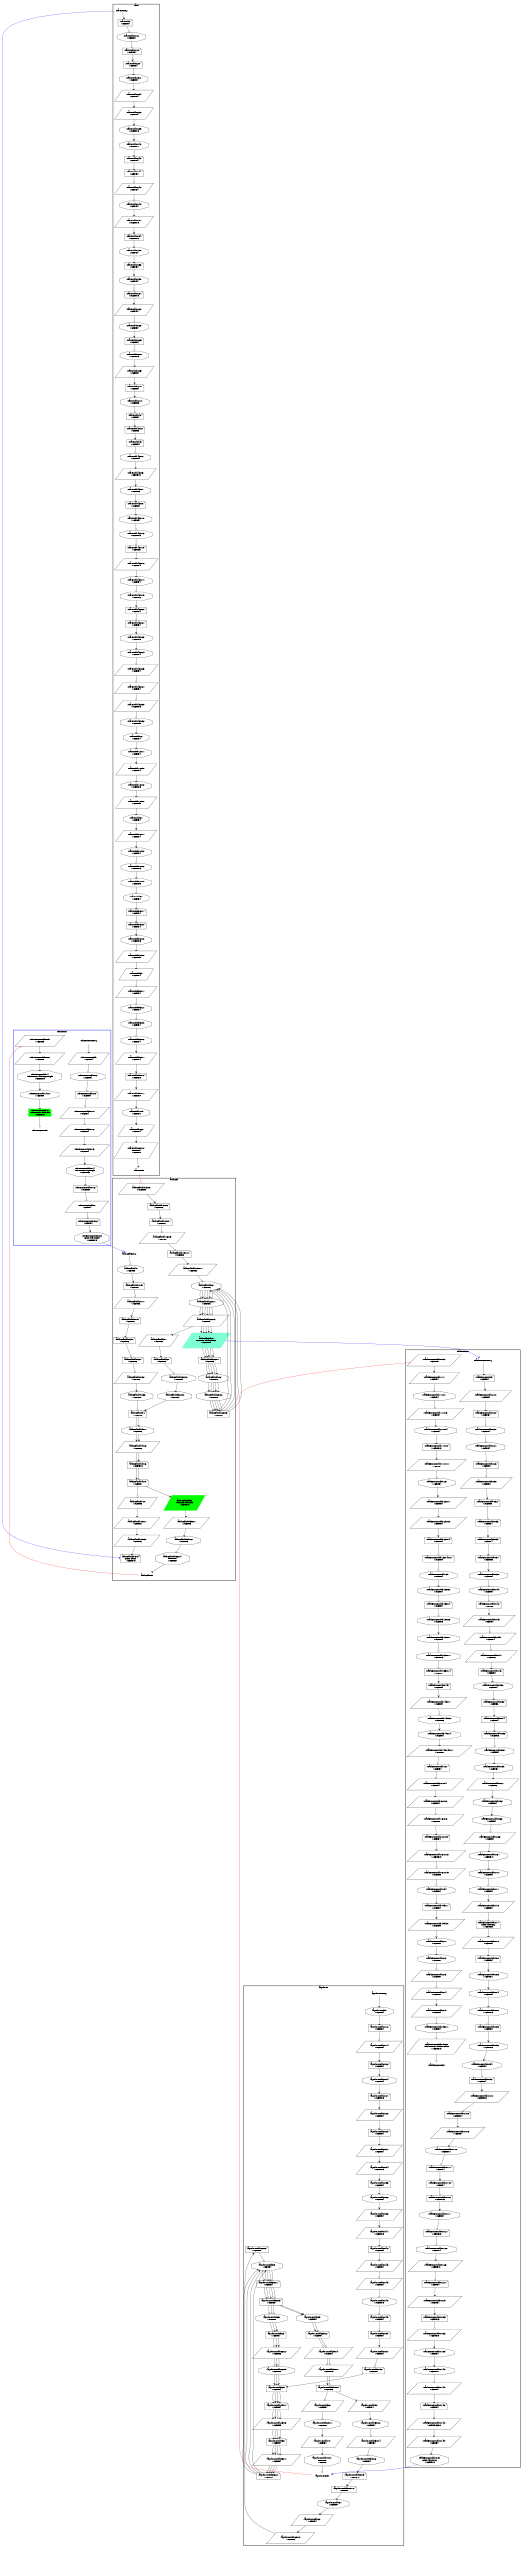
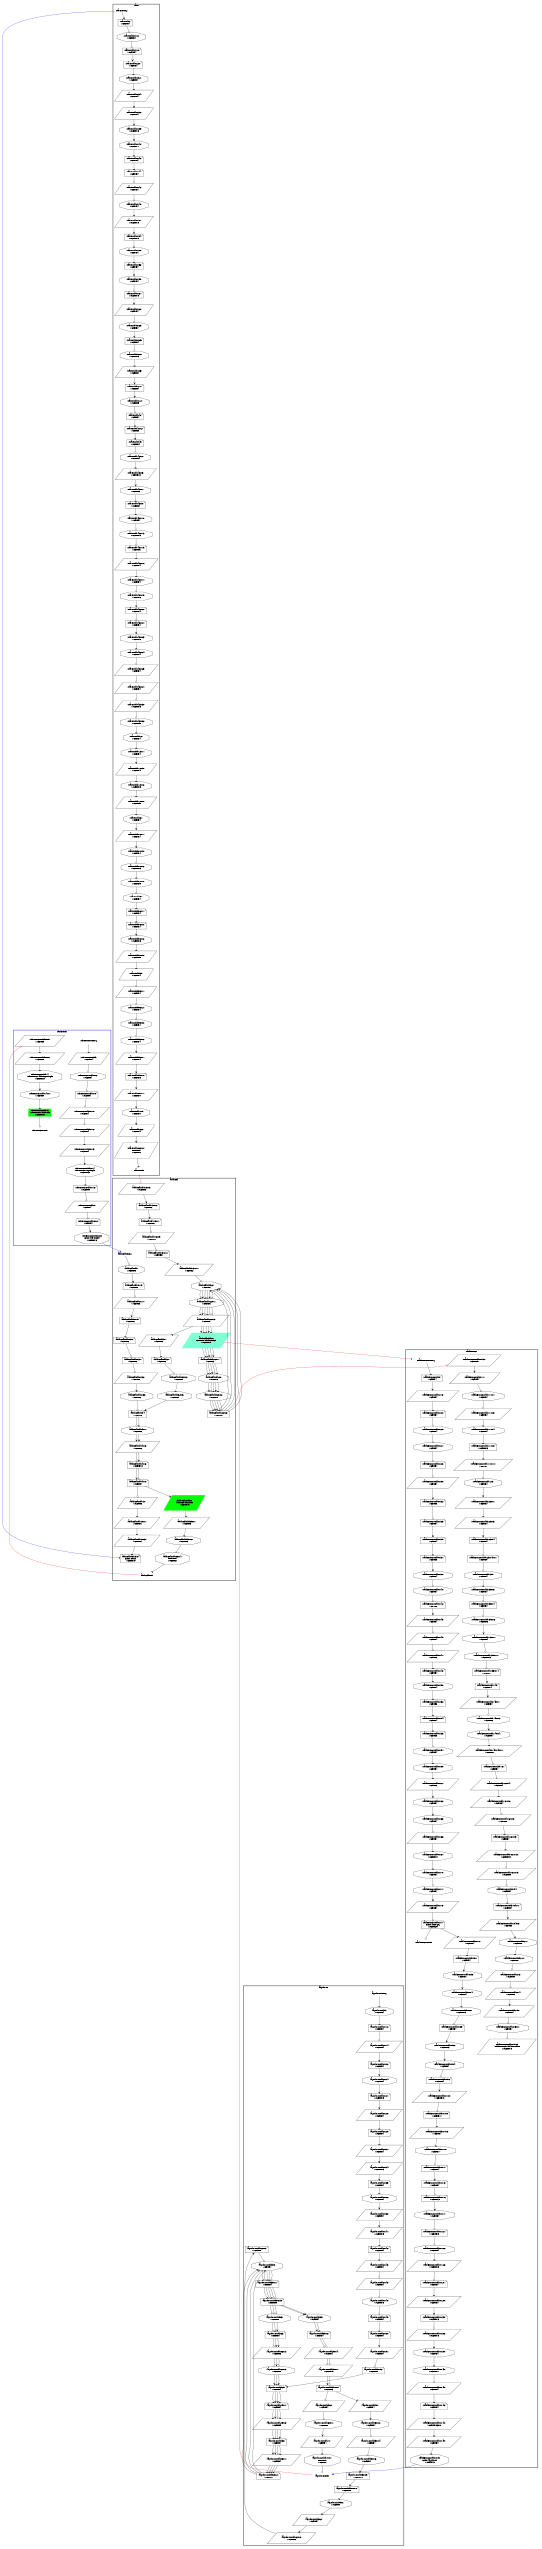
(353, 1343) -> (318, 1351)
(436, 2057) -> (428, 1933)
